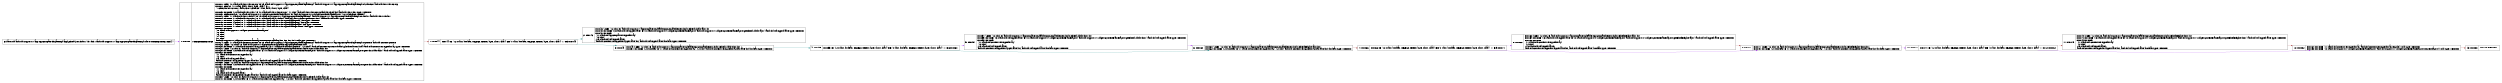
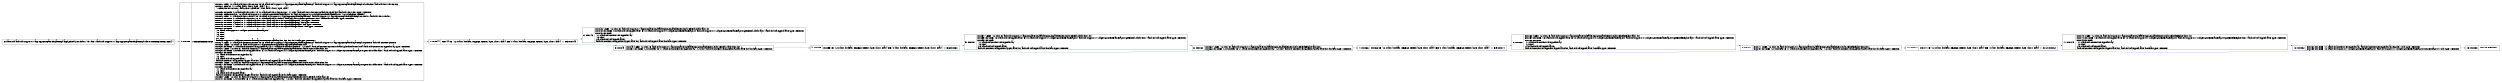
(616, 35) -> (614, 35)
